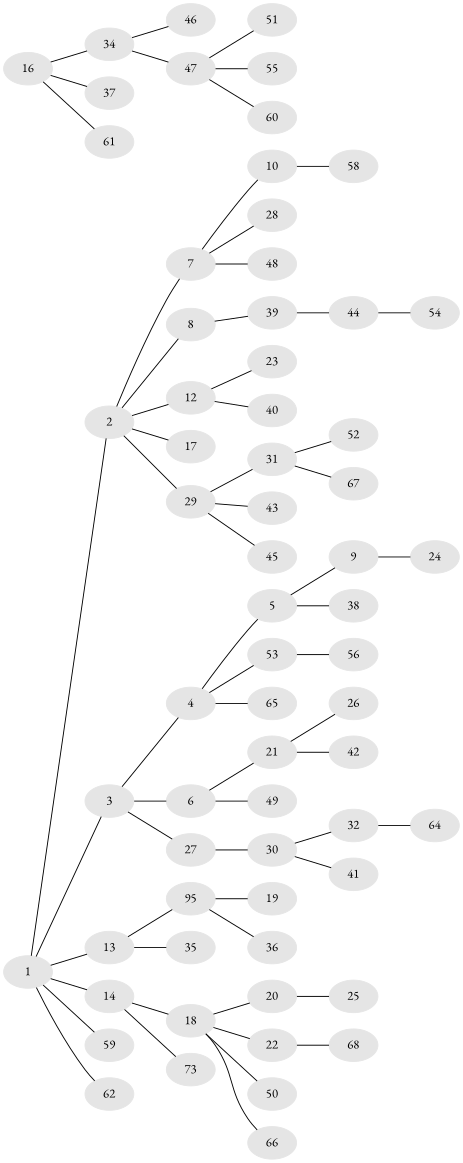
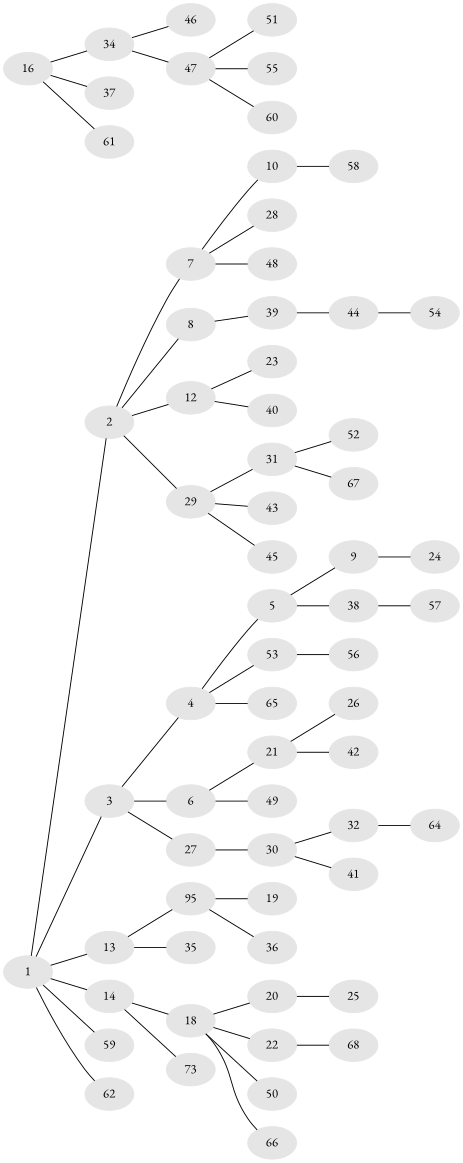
(191, 447) -> none
none -> (435, 606)
